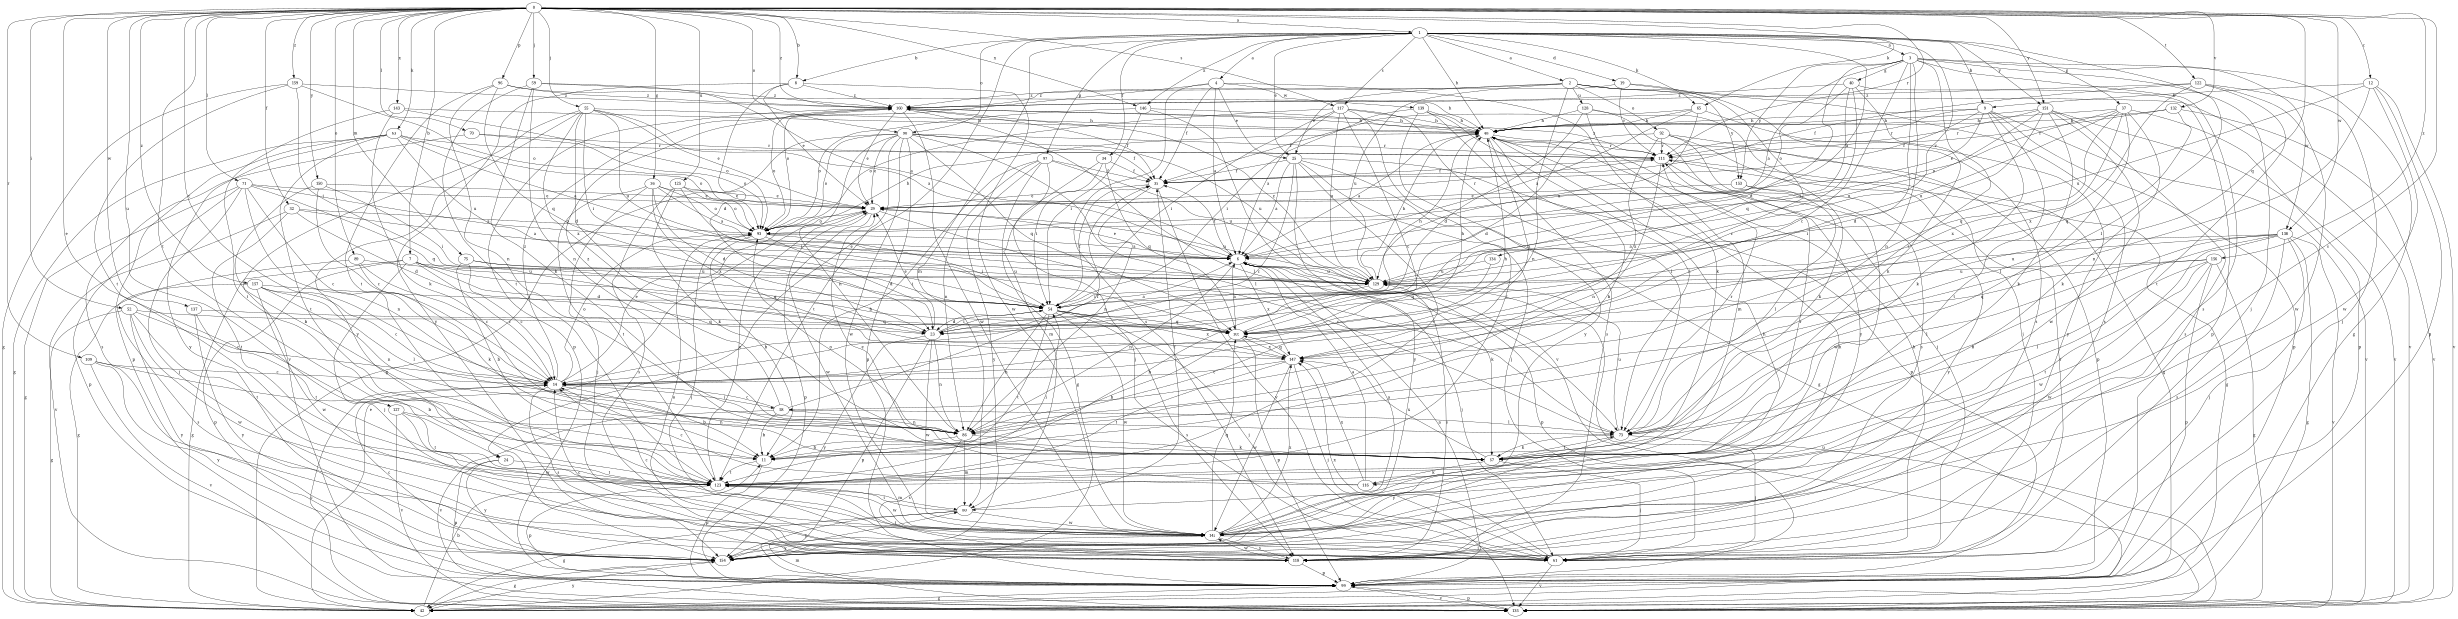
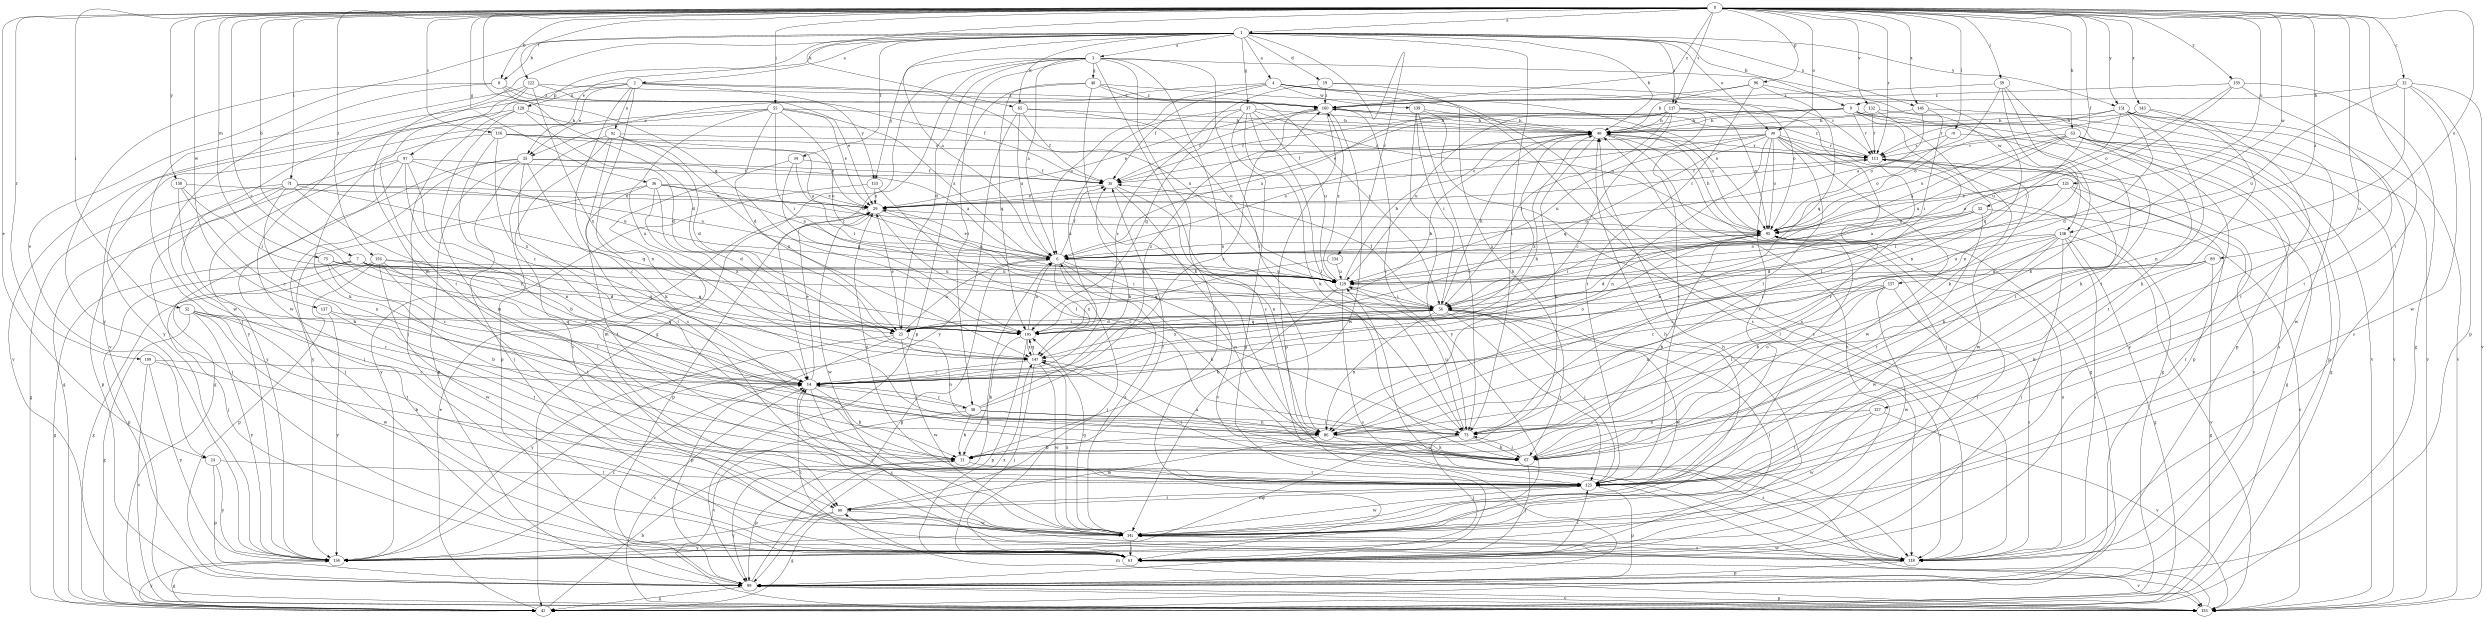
(1098, 297) -> (1130, 297)
(1424, 472) -> (708, 393)
